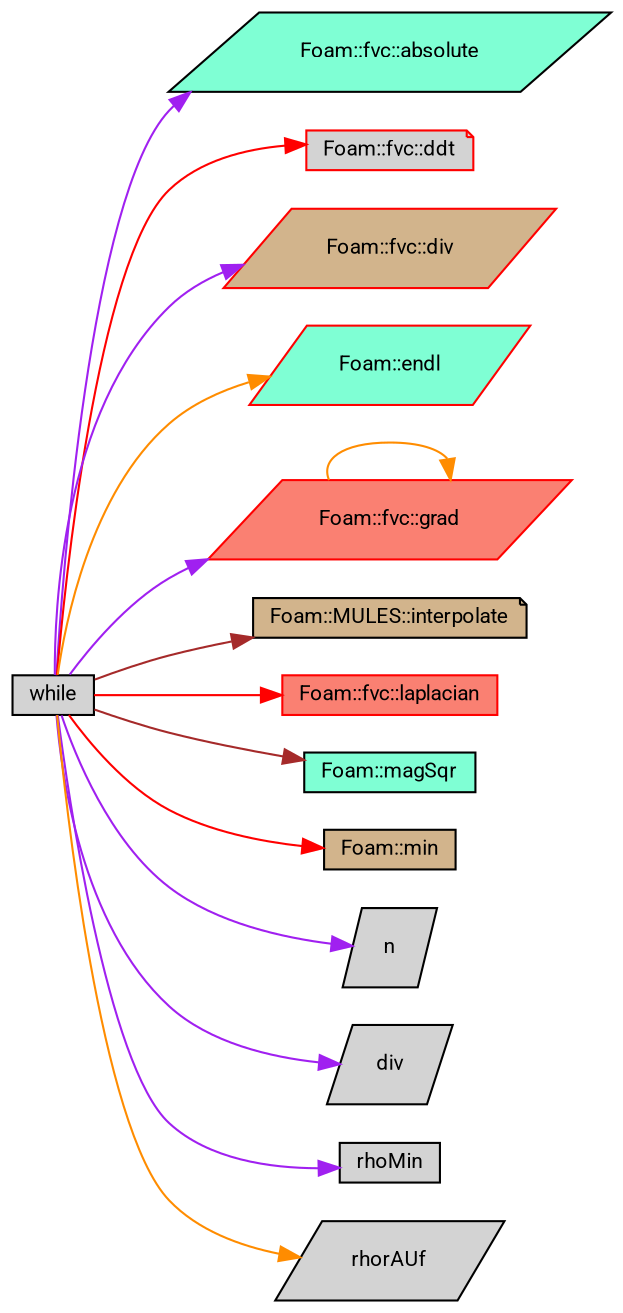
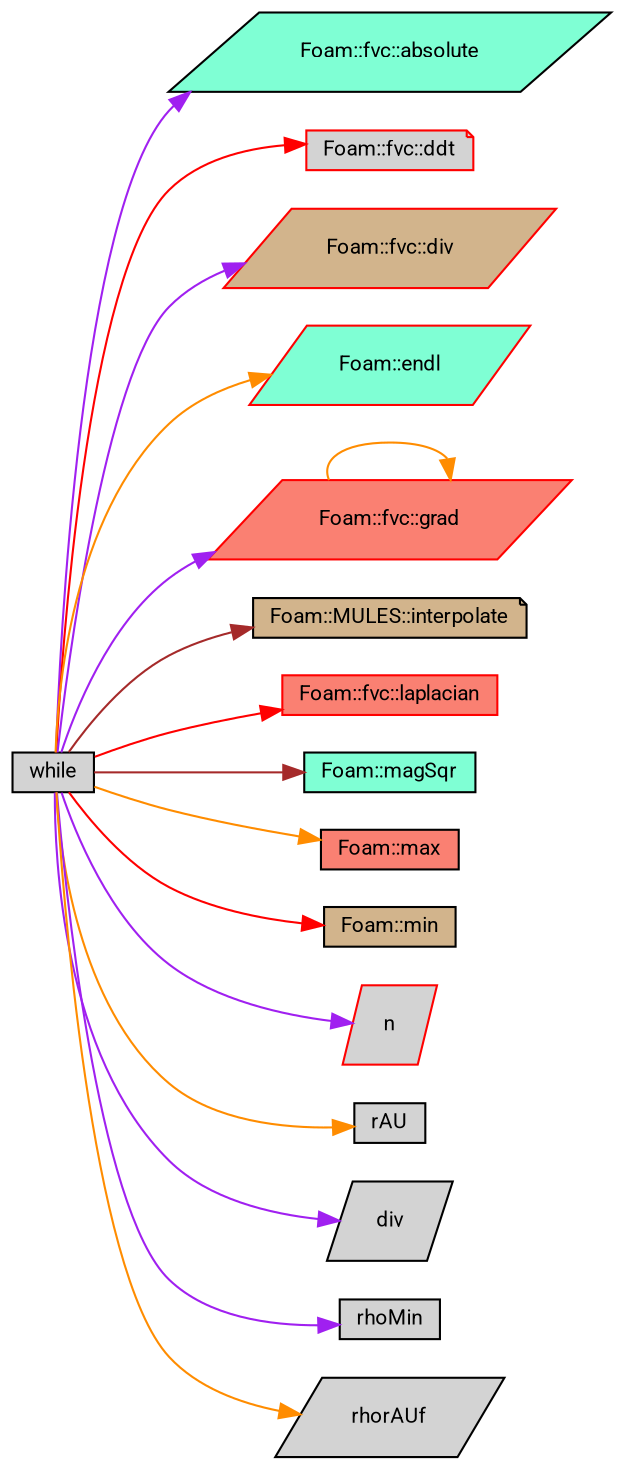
none -> (390, 850)
(390, 948) -> (390, 1025)
none -> (390, 1123)
